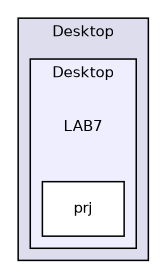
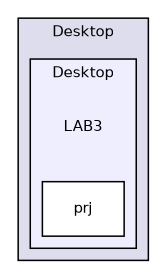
(83, 127) -> (83, 127)
